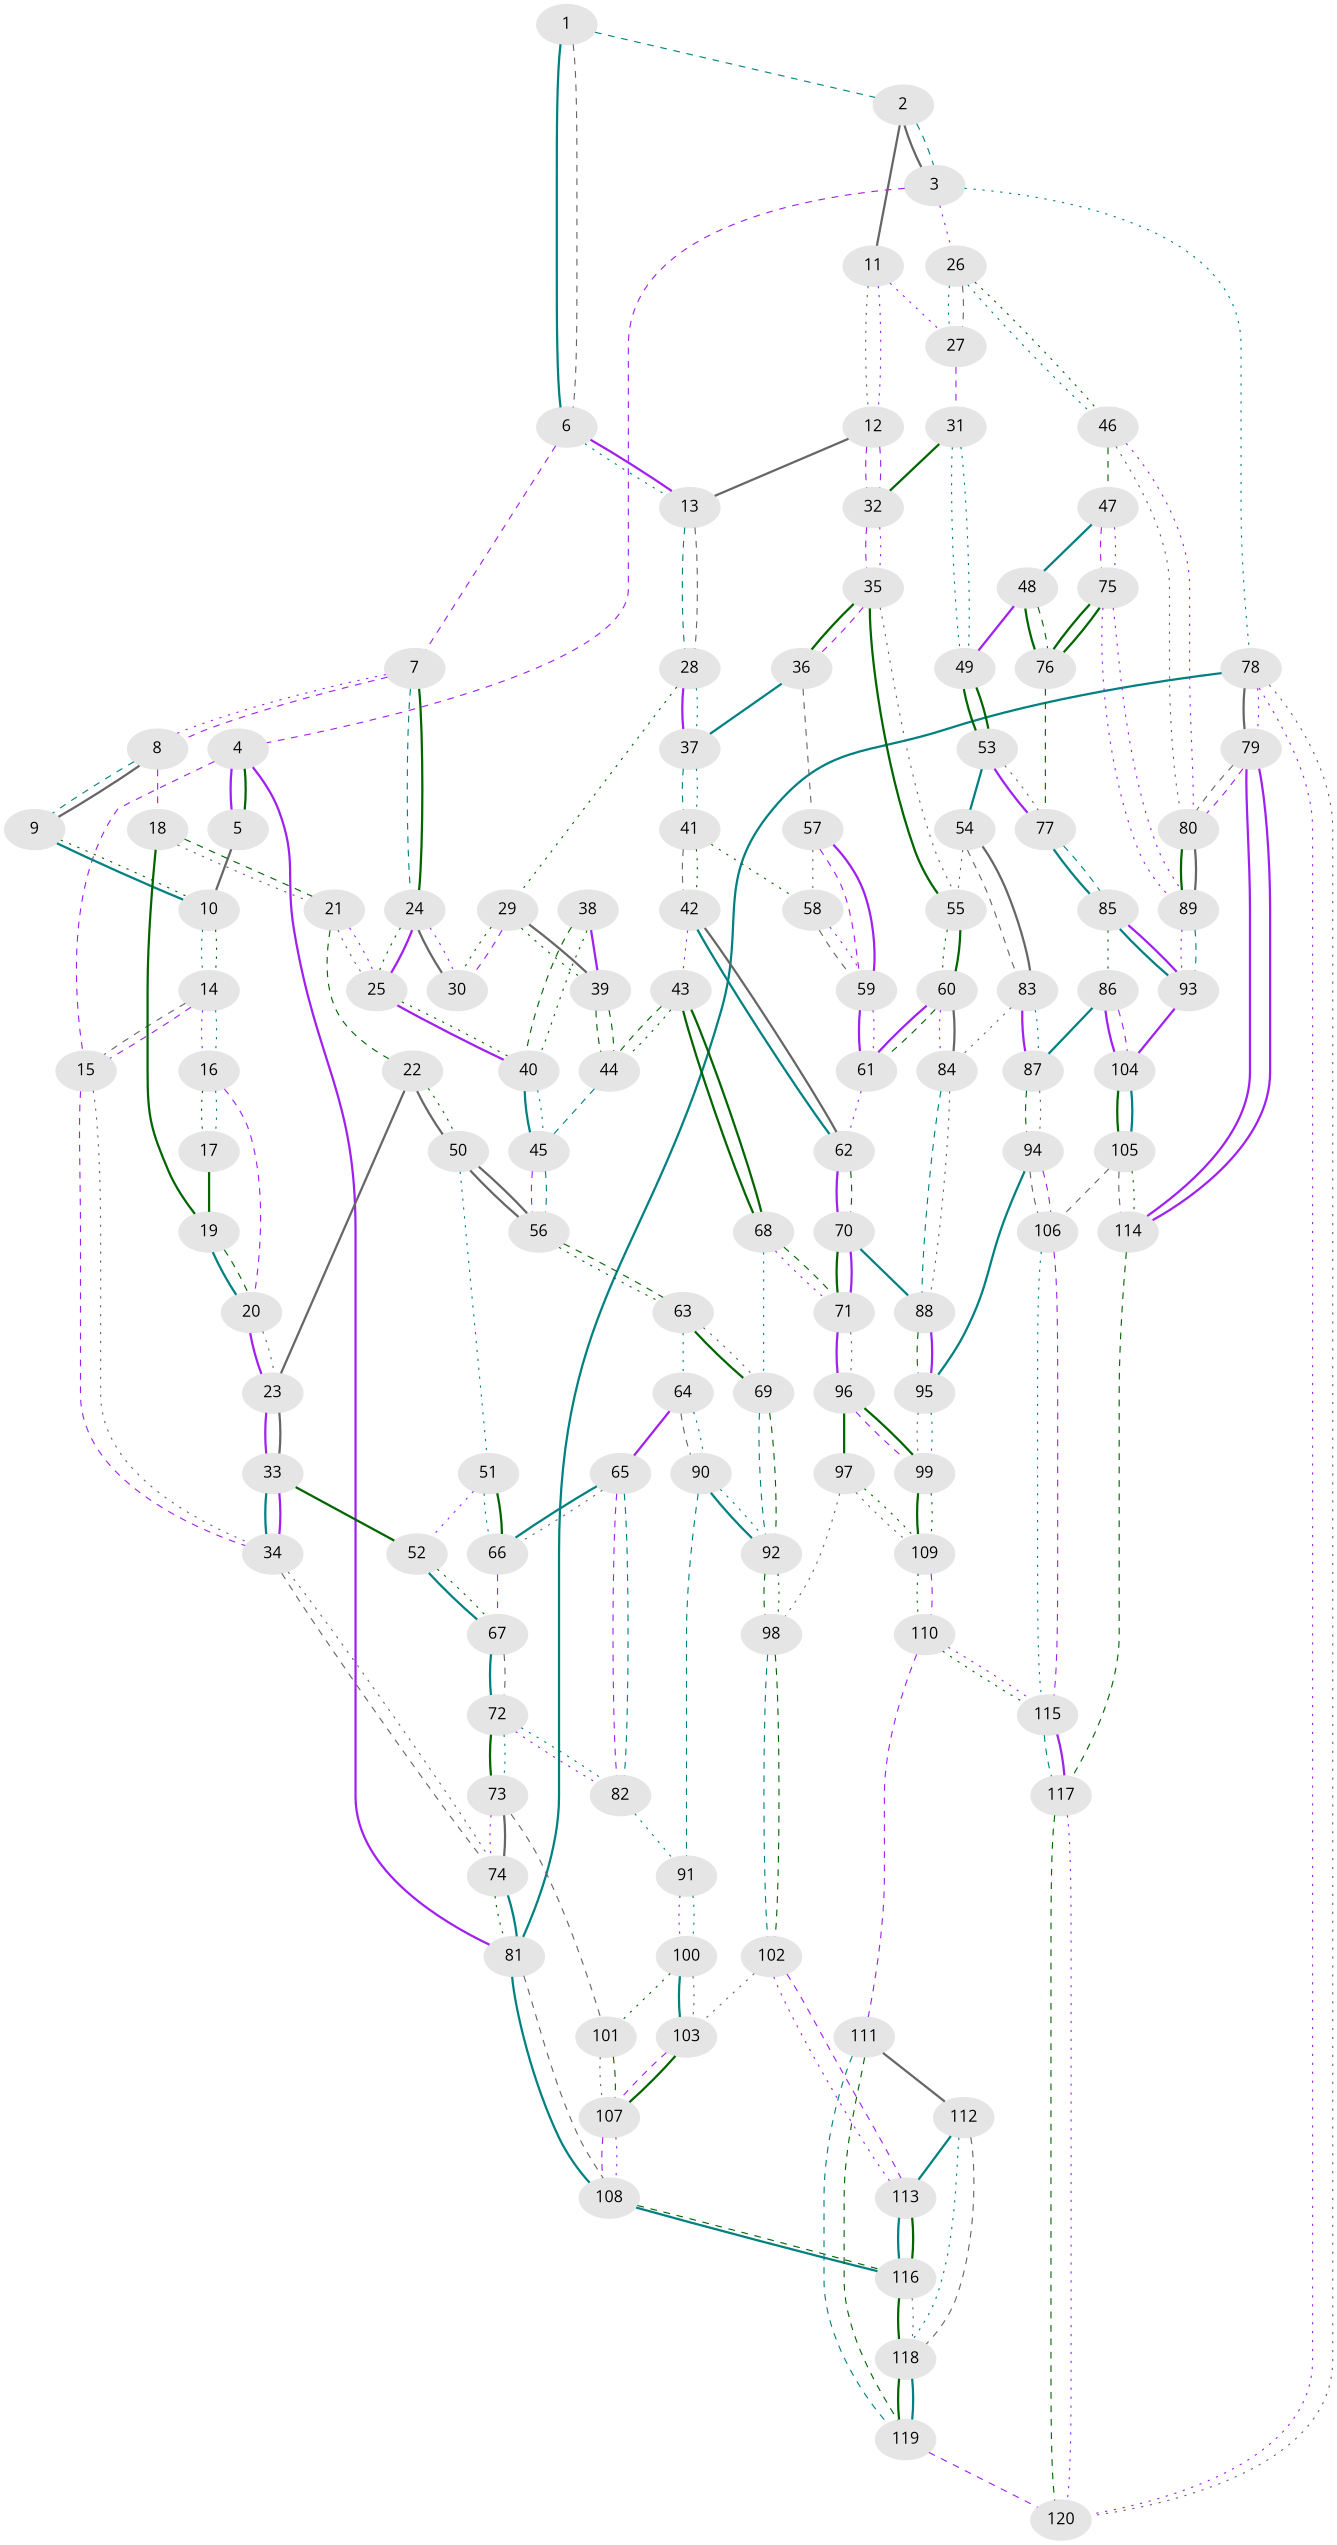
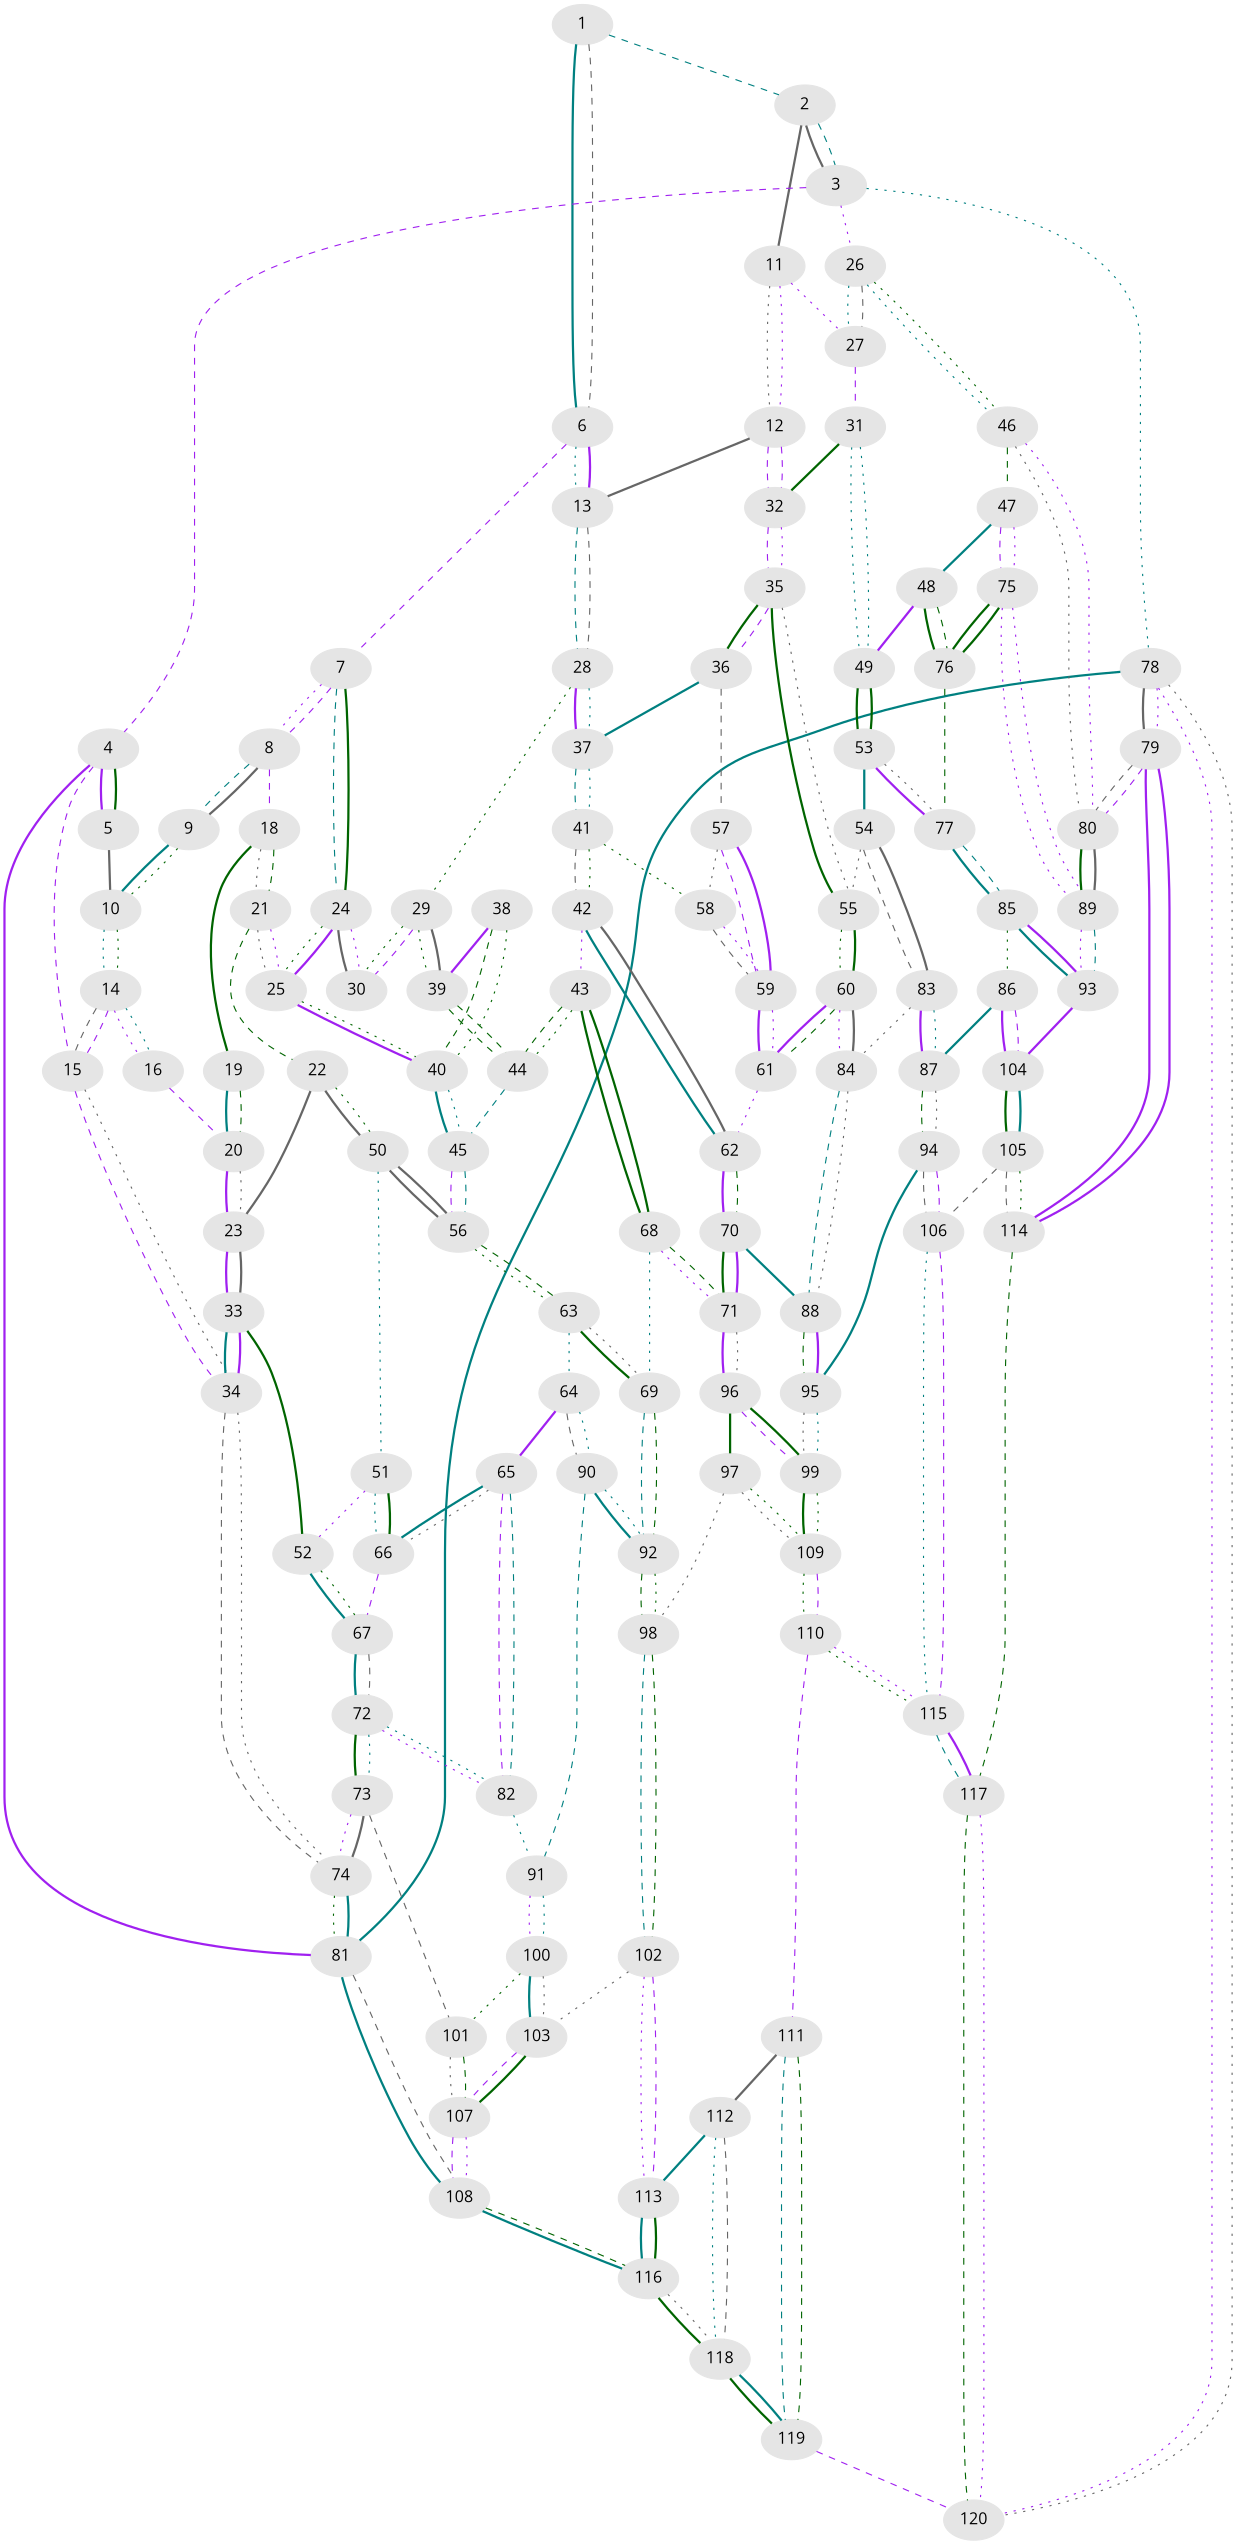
(209, 1152) -> none
